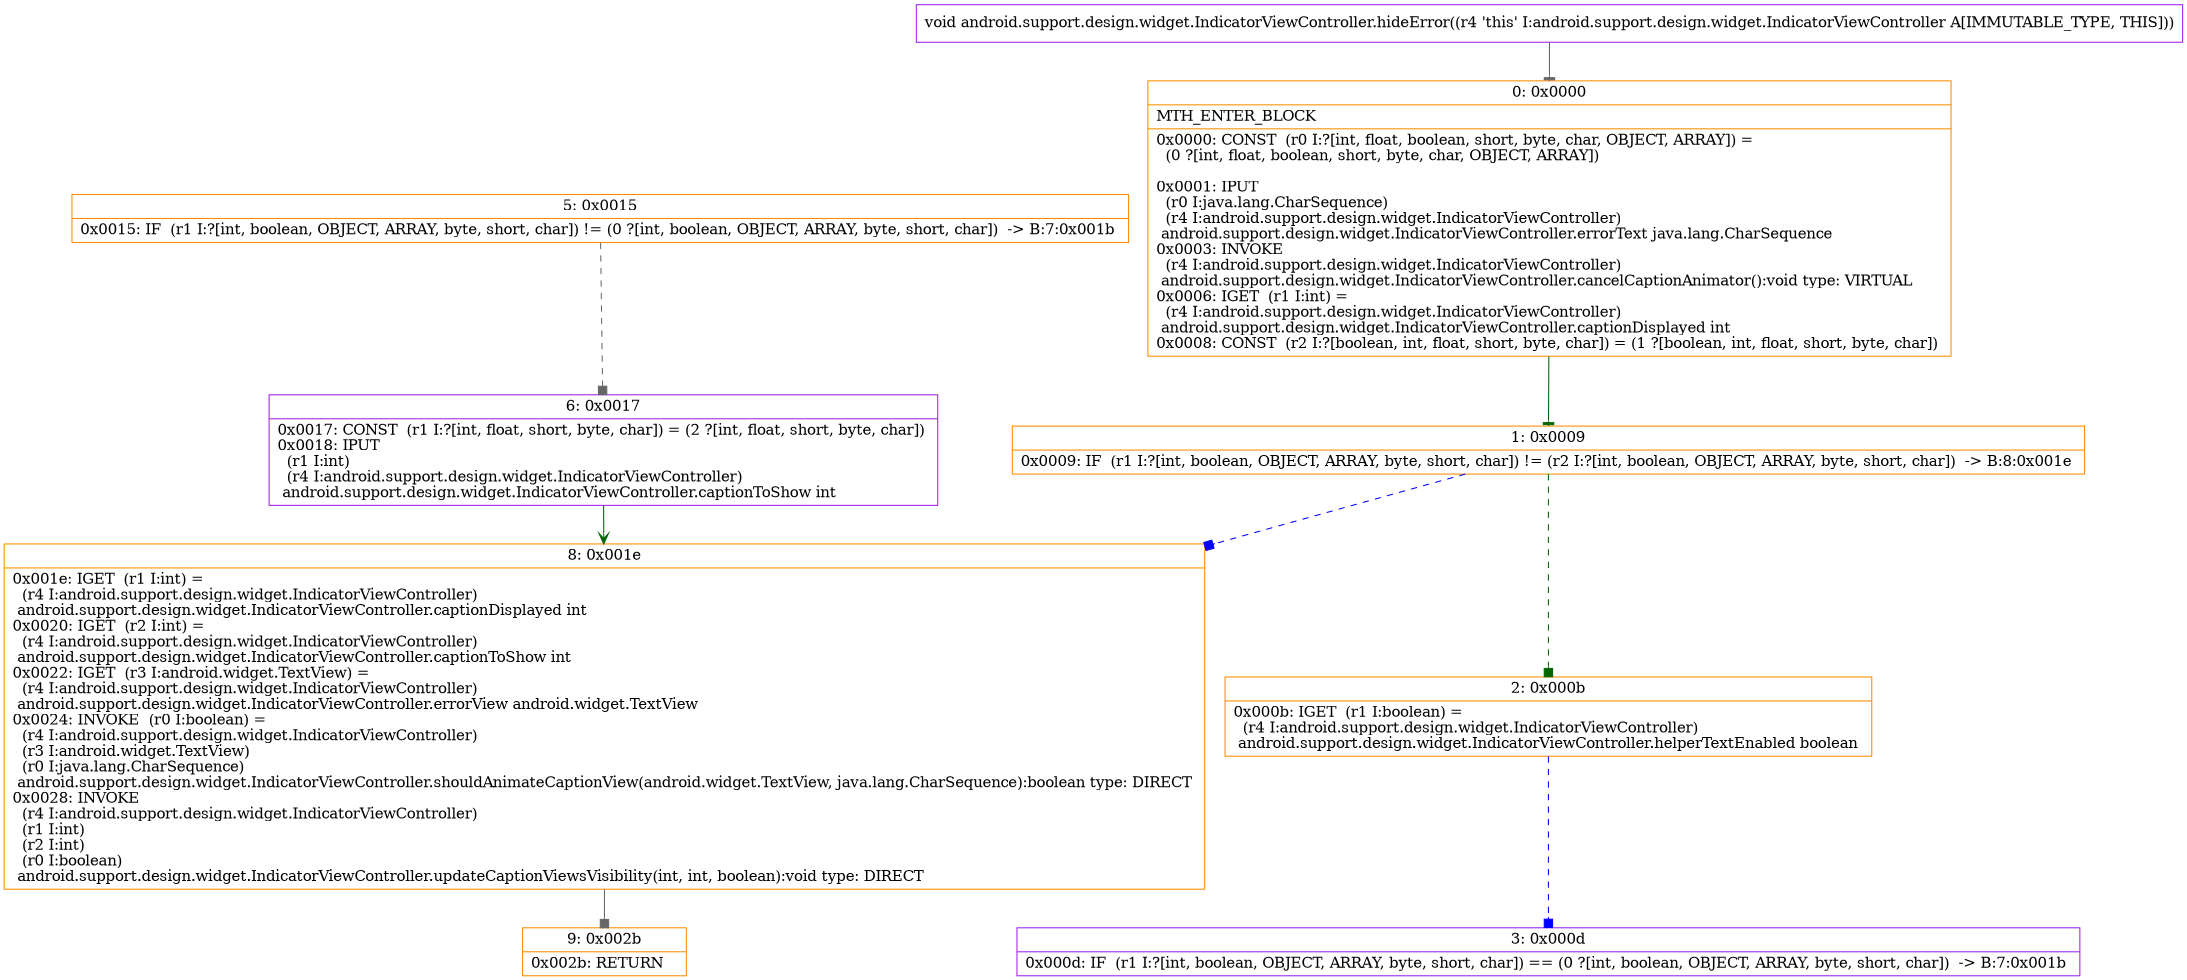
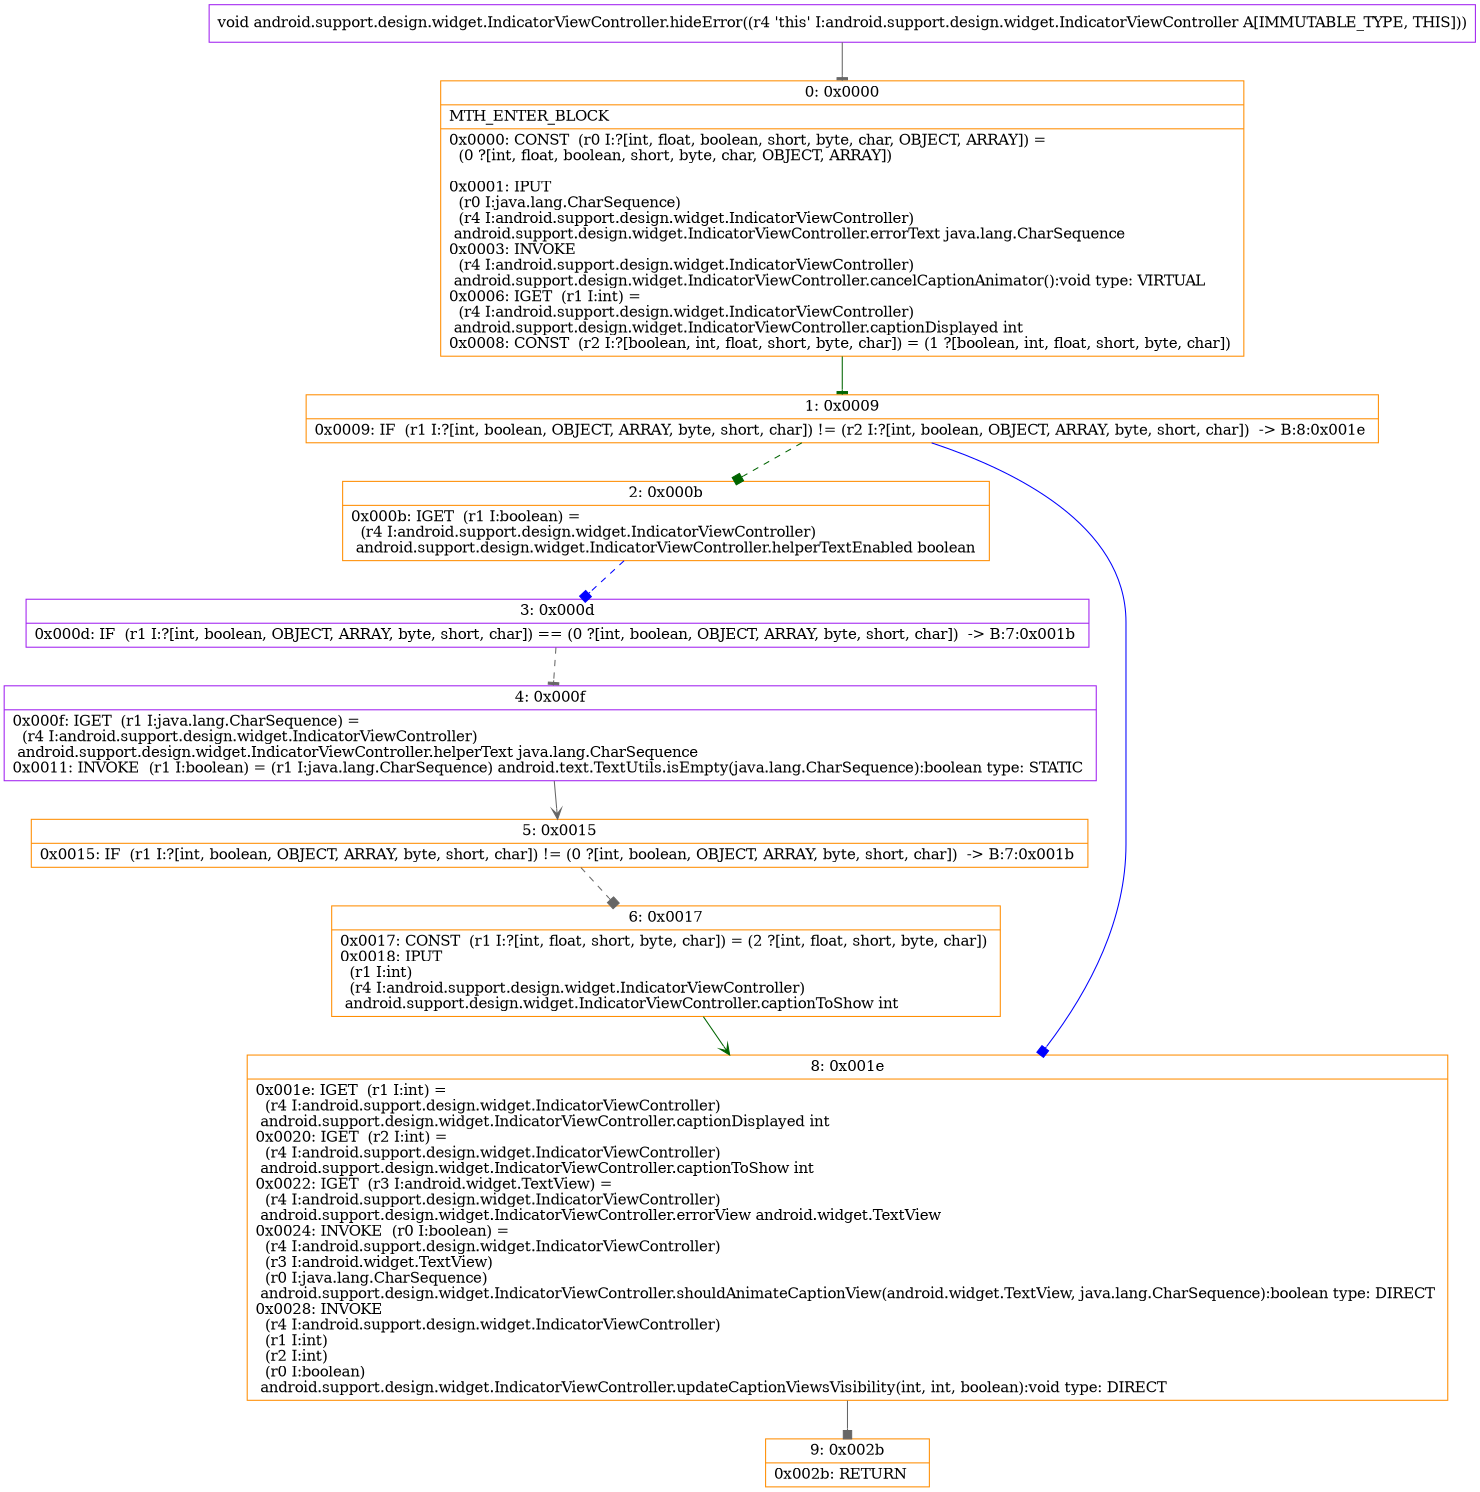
(603, 450) -> (666, 961)
(1340, 509) -> (1126, 703)
none -> (550, 733)
